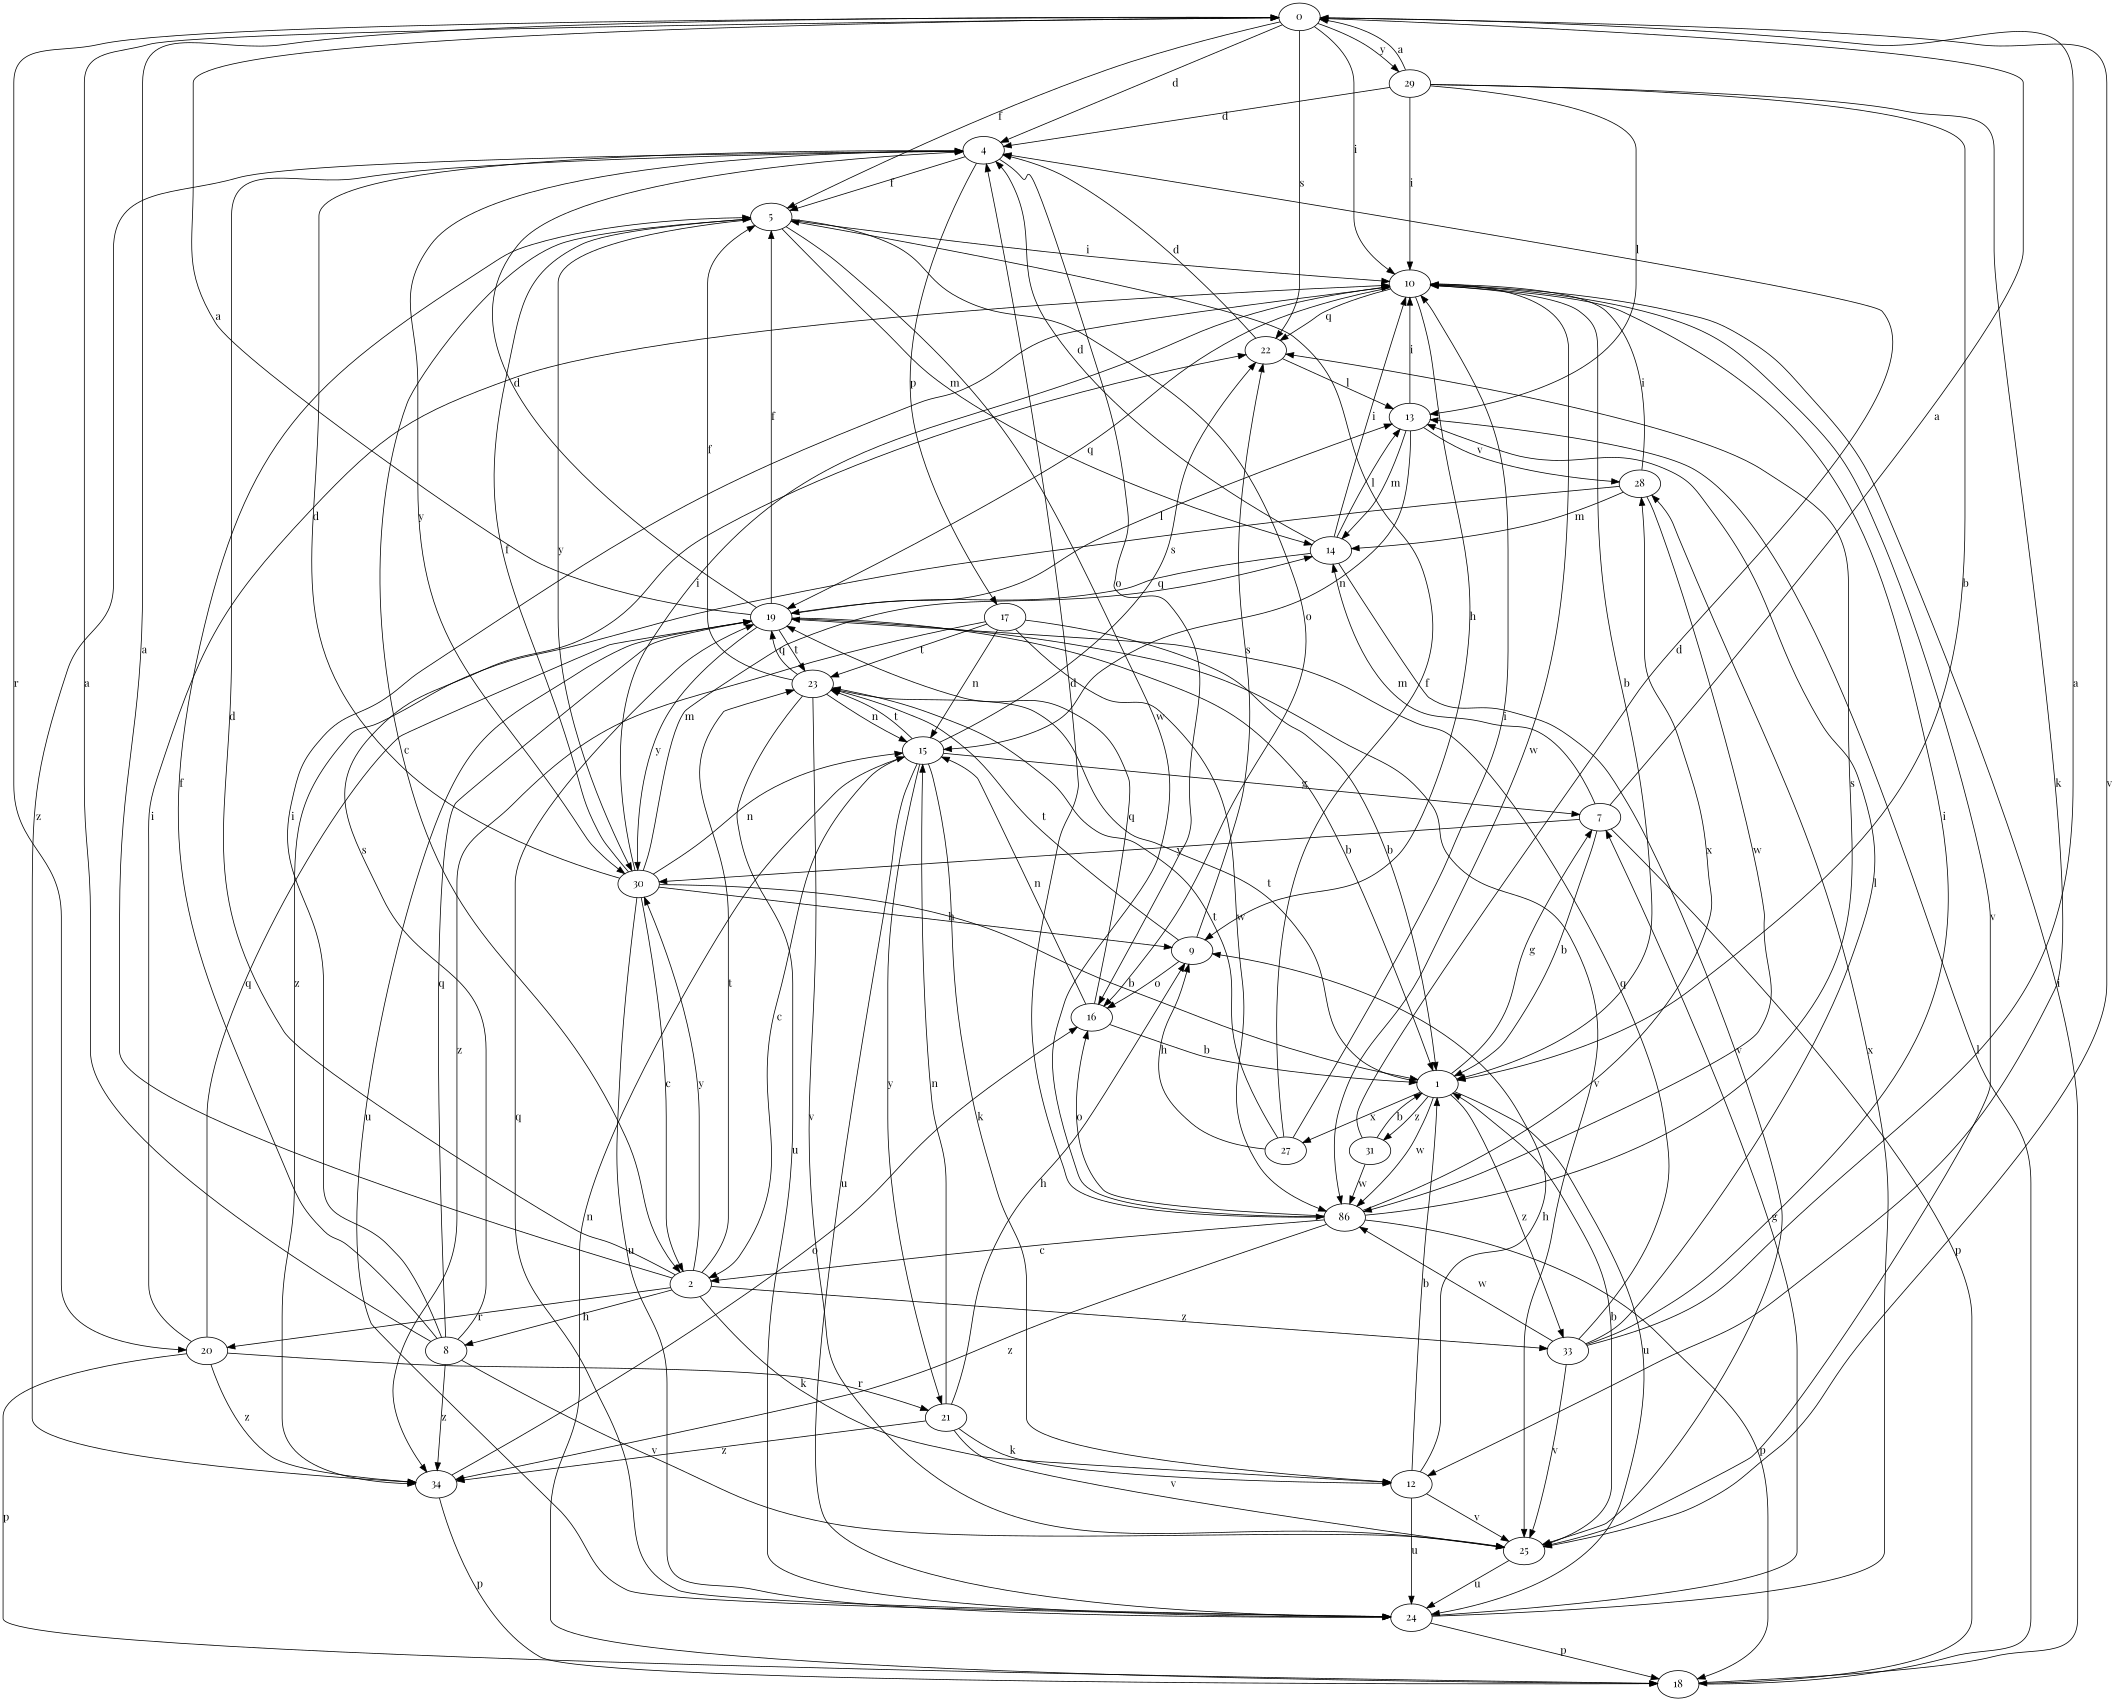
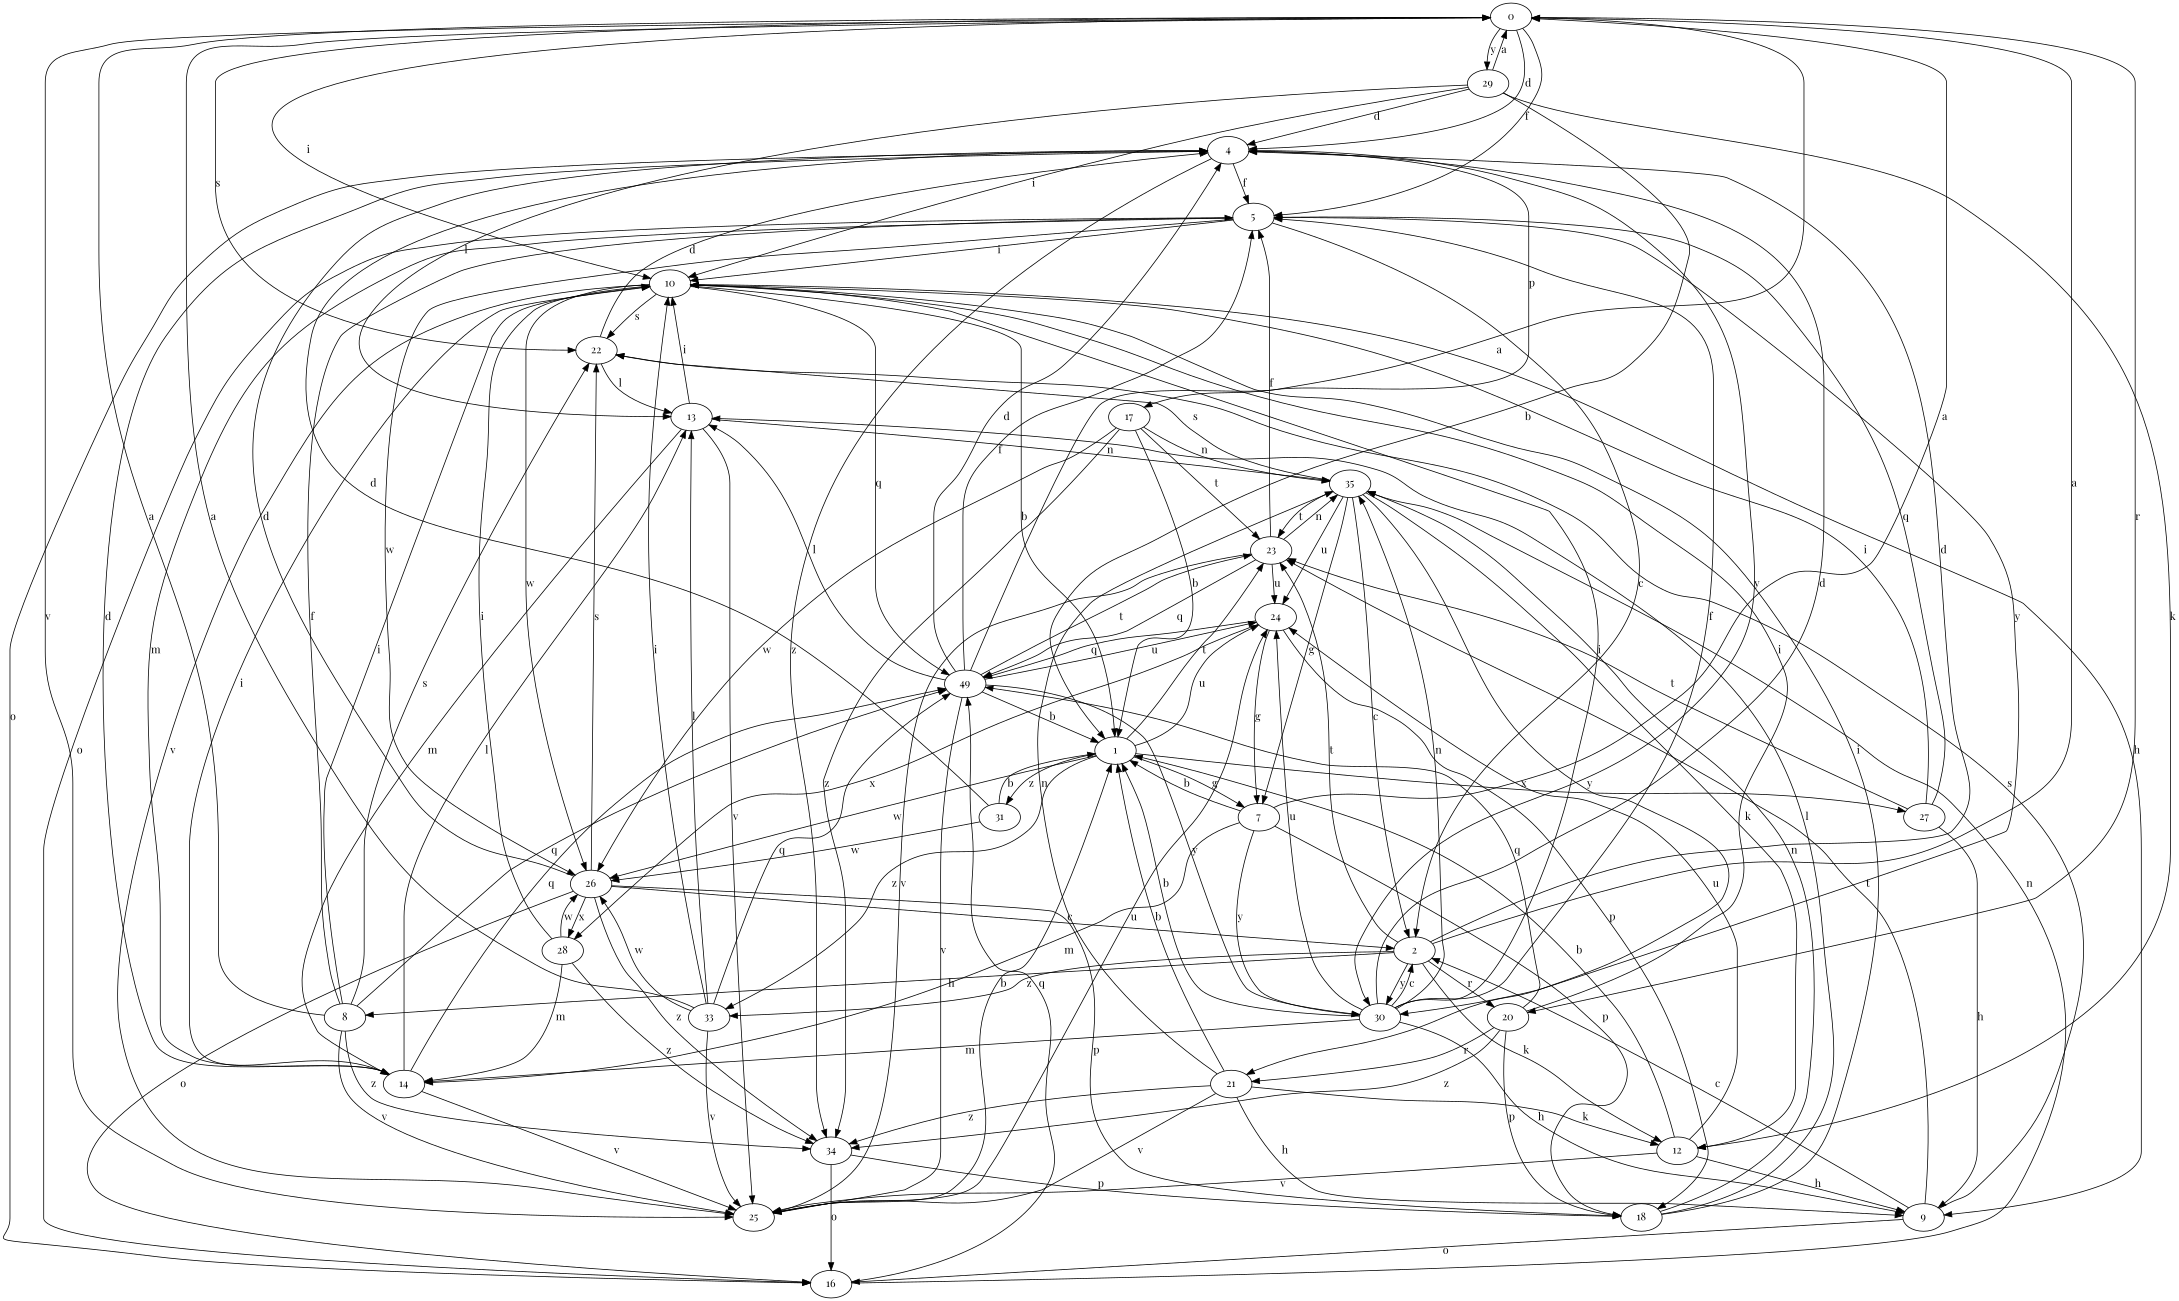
(1329, 317) -> (637, 317)
(1514, 467) -> (731, 789)
(771, 617) -> (965, 684)
(1427, 684) -> (1906, 517)
(923, 751) -> (1350, 484)
(1257, 1066) -> (1154, 919)
none -> (1678, 1077)
(1345, 1217) -> (591, 884)
